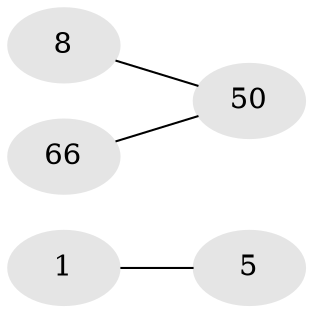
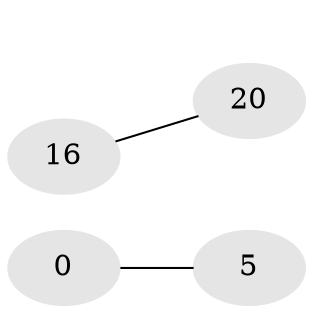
(64, 45) -> none
(249, 101) -> (249, 101)
(64, 157) -> (64, 157)
(64, 268) -> (64, 268)
